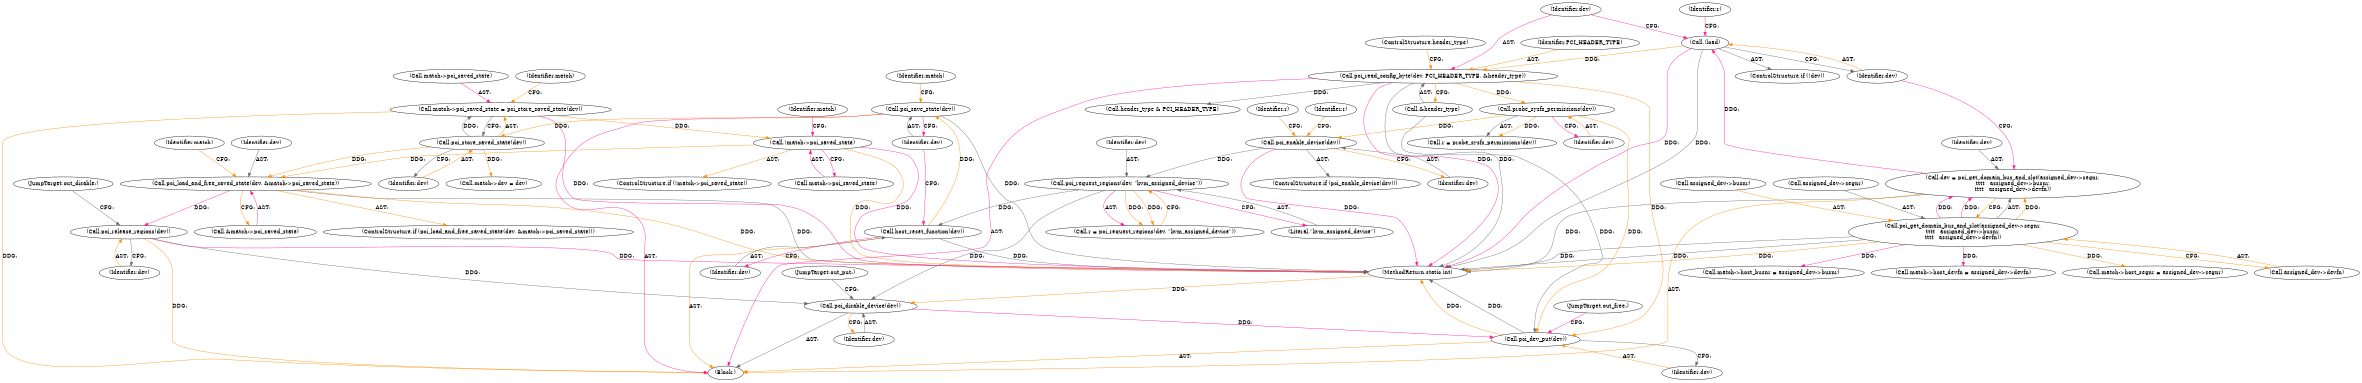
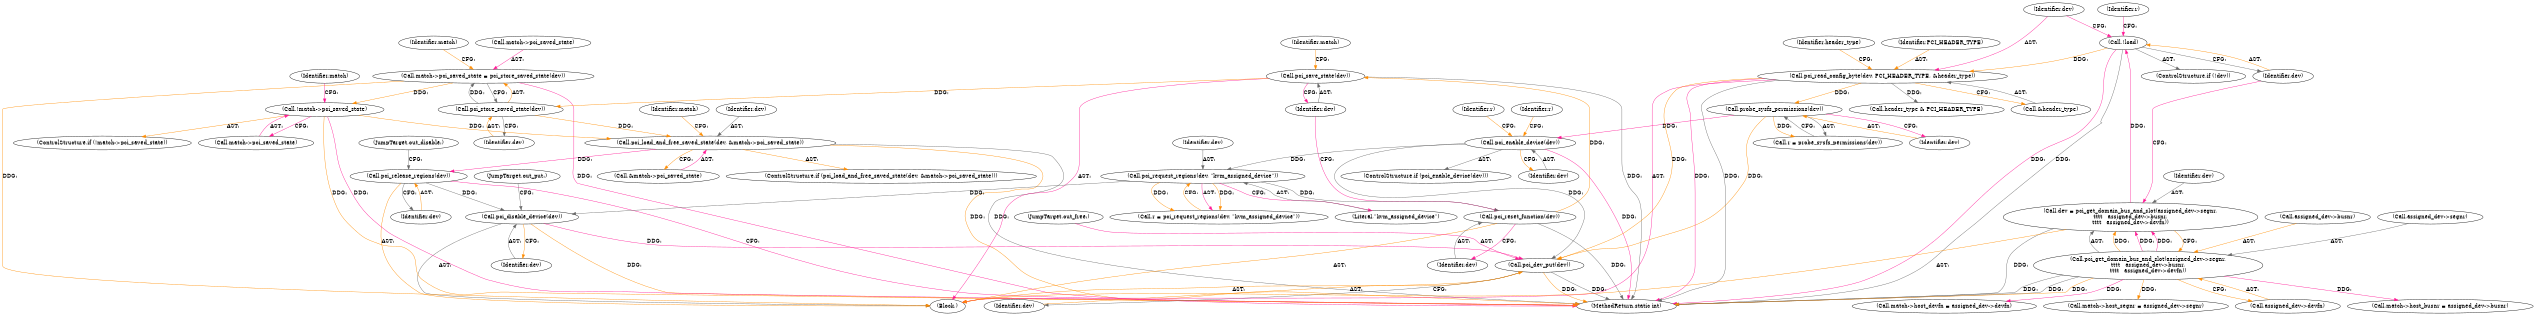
(1425, 43) -> (1829, 43)
(1424, 126) -> (1648, 126)
none -> (1800, 128)
(1556, 178) -> (1418, 196)
(494, 184) -> none
(923, 232) -> (1520, 217)
(628, 256) -> (754, 241)
(1143, 289) -> (1044, 299)
(181, 306) -> (389, 241)
(1578, 323) -> (1488, 241)
